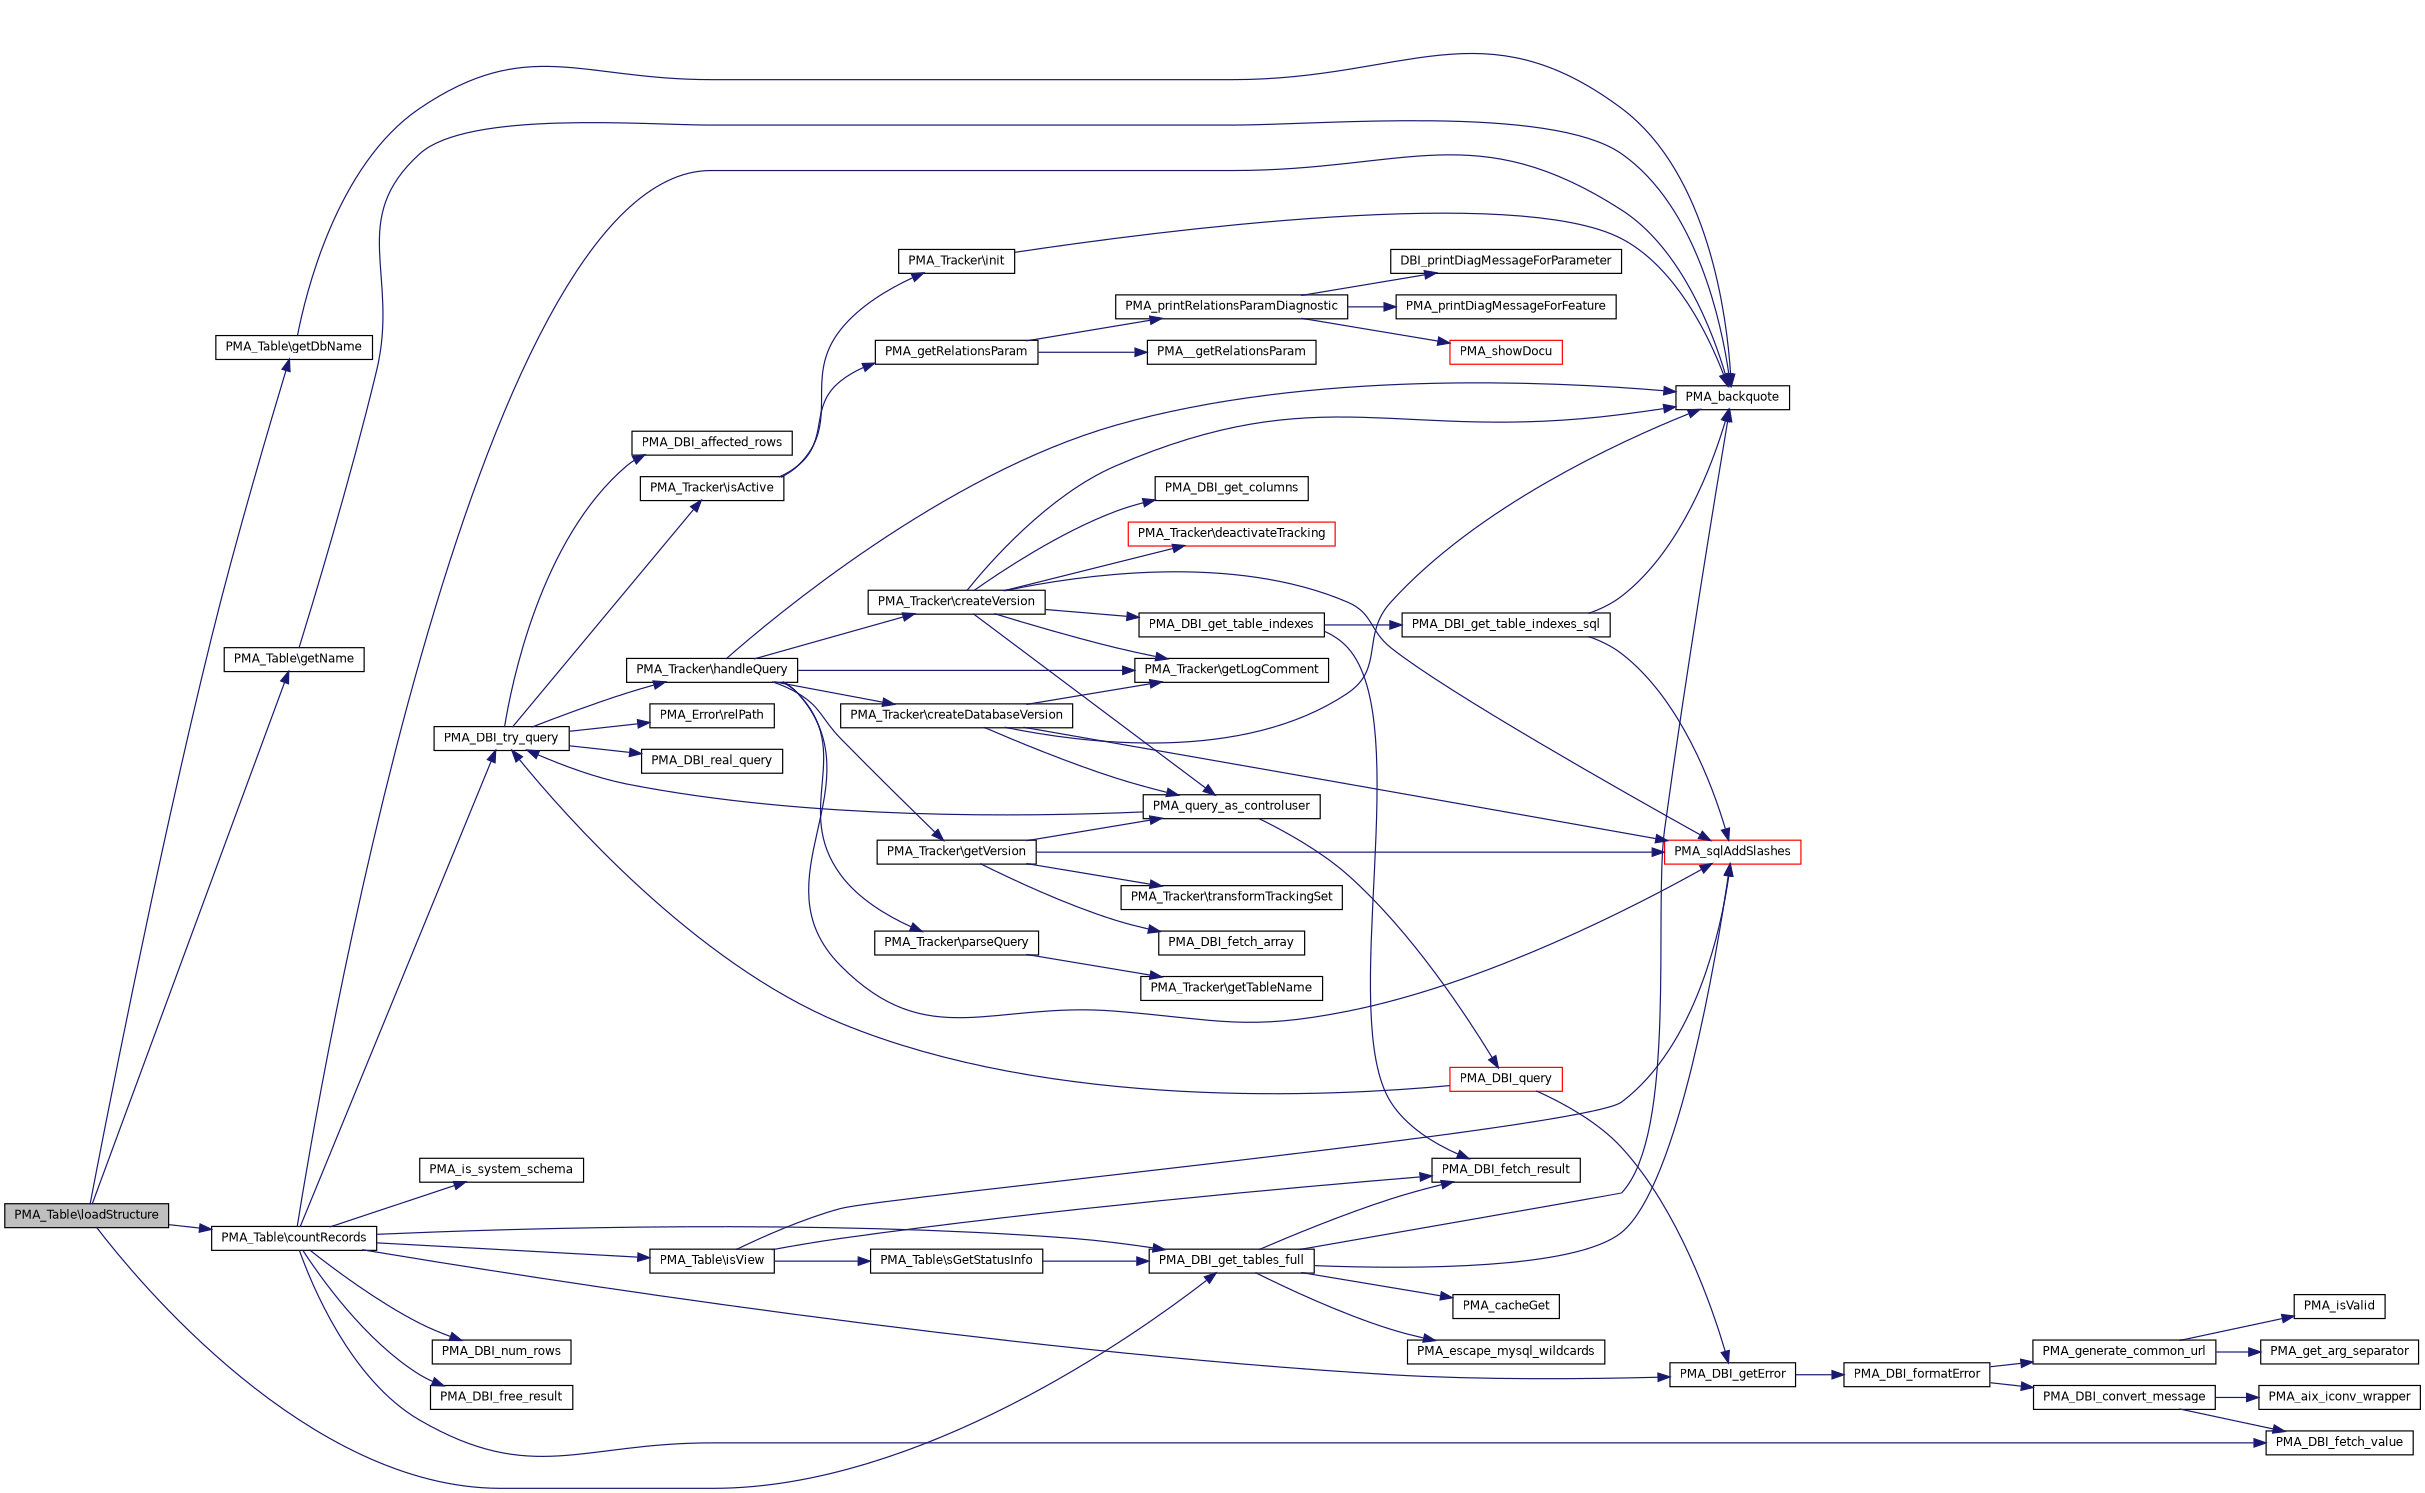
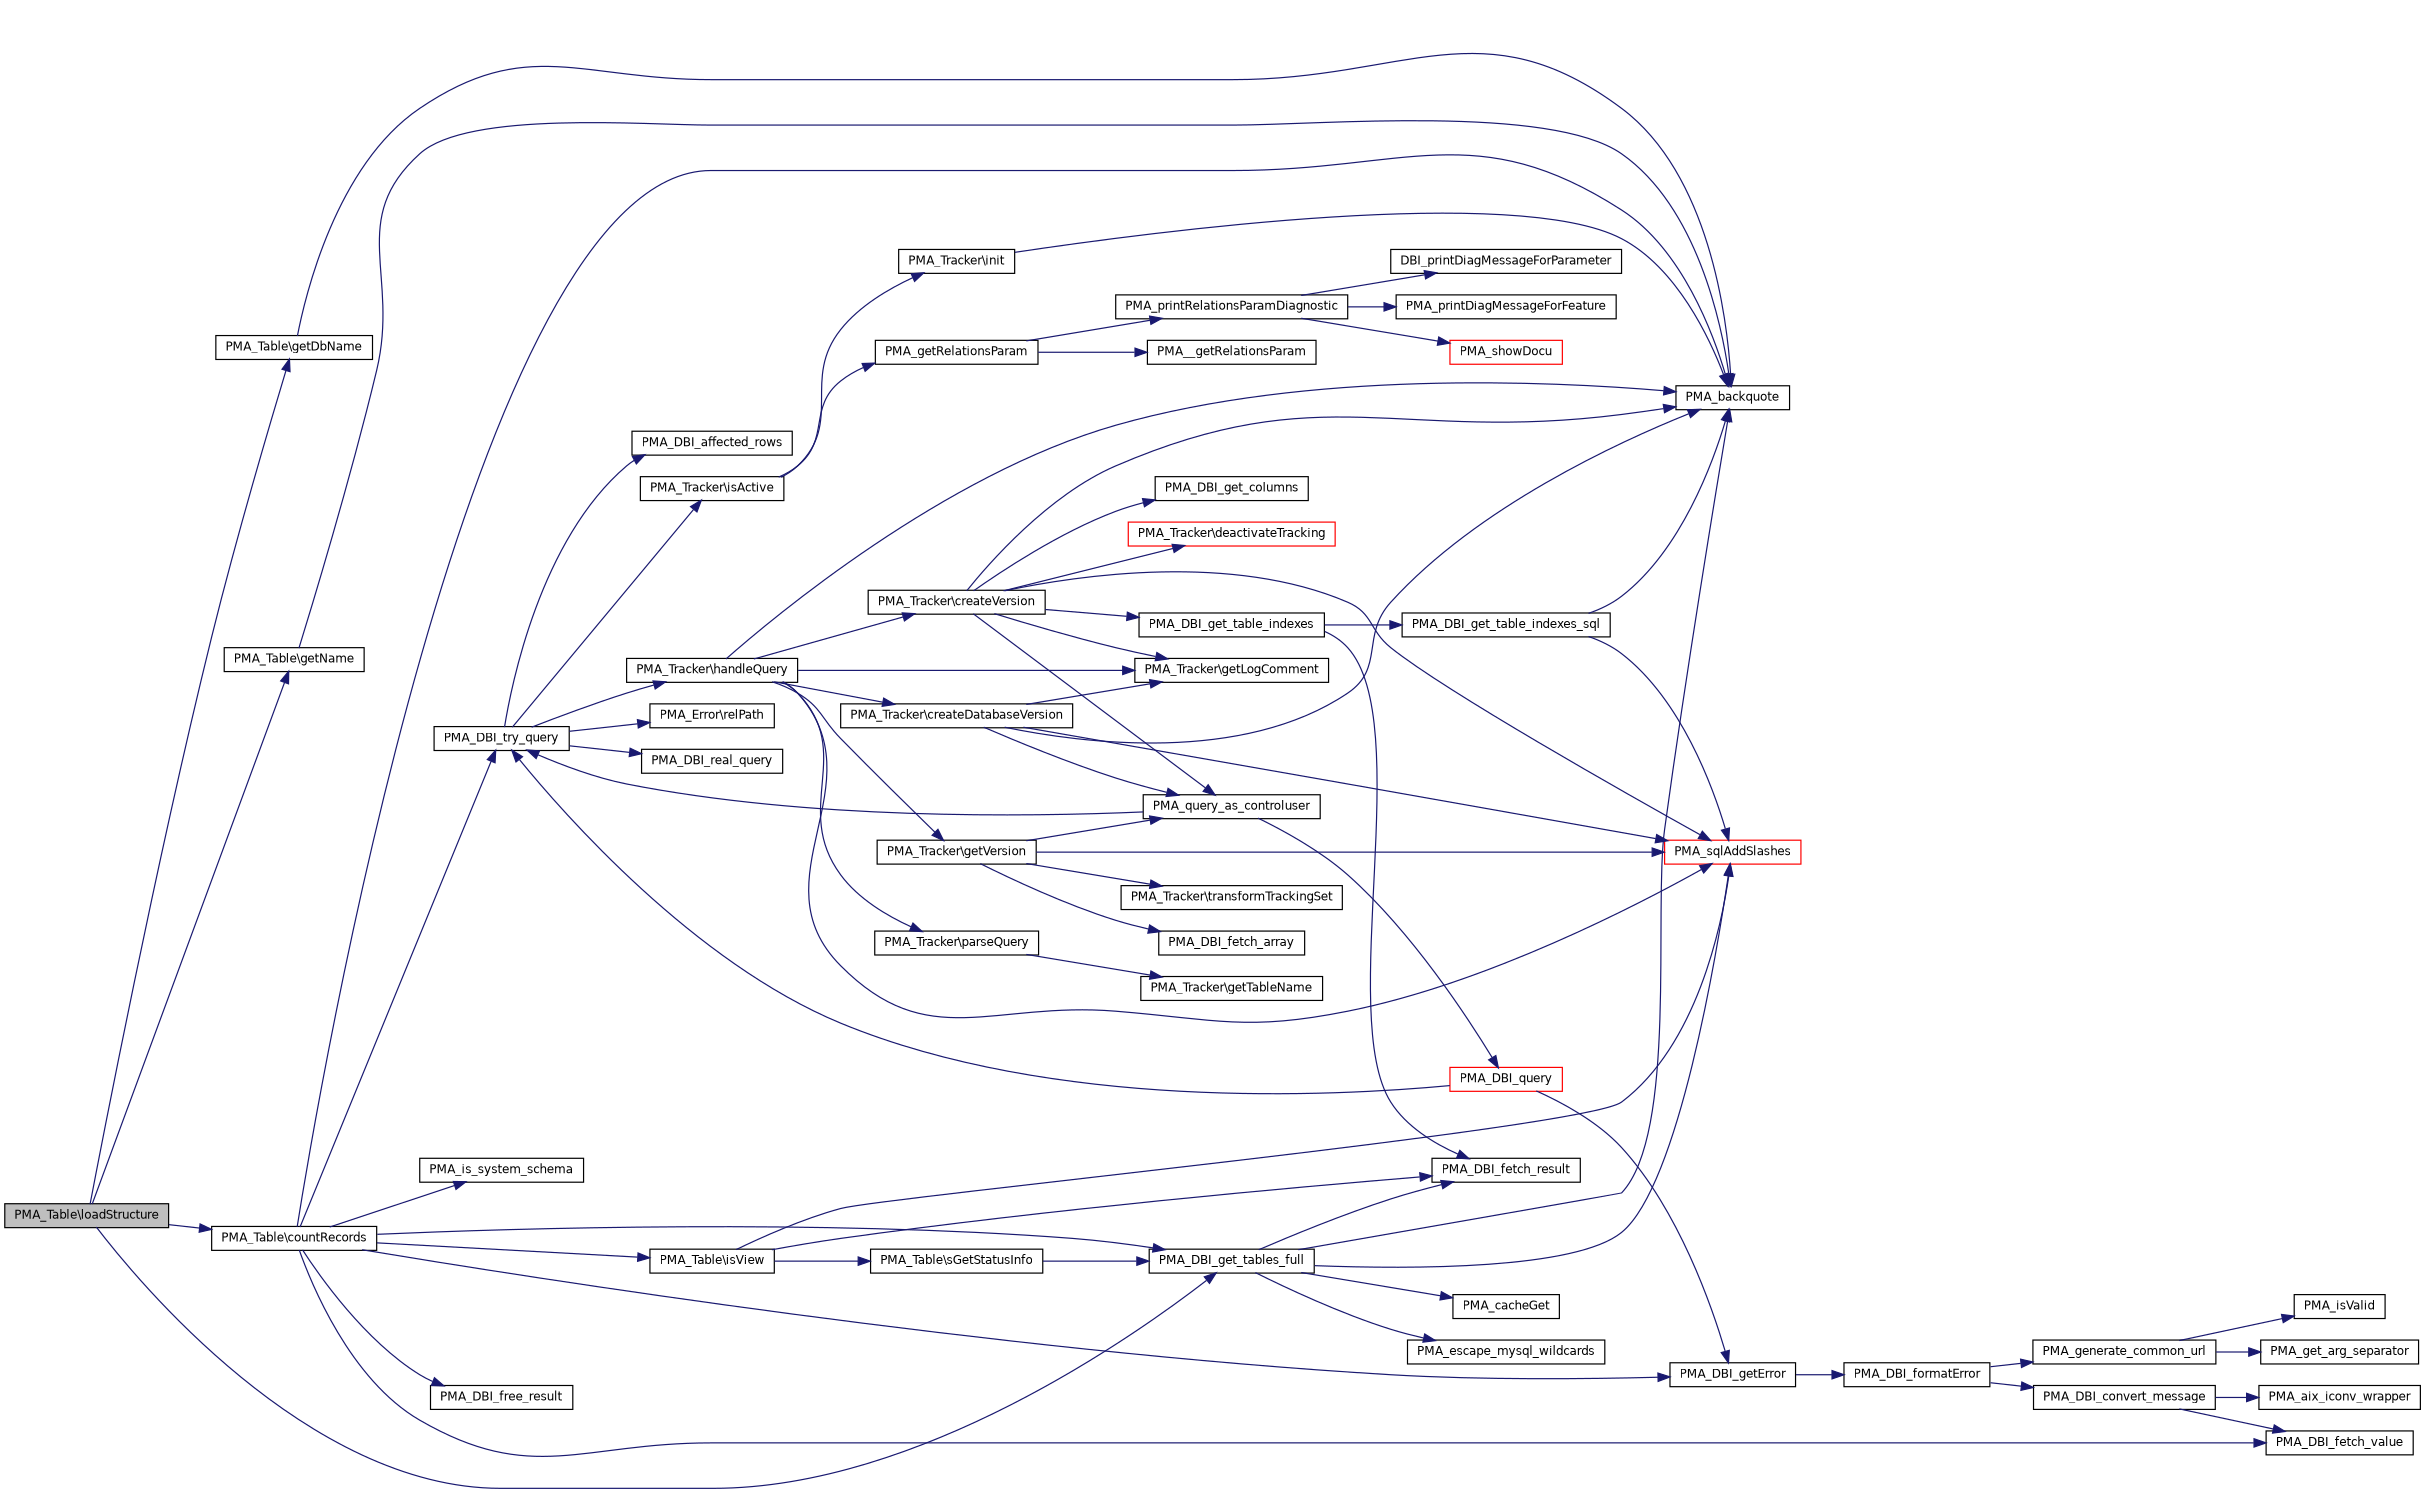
(502, 1352) -> none
